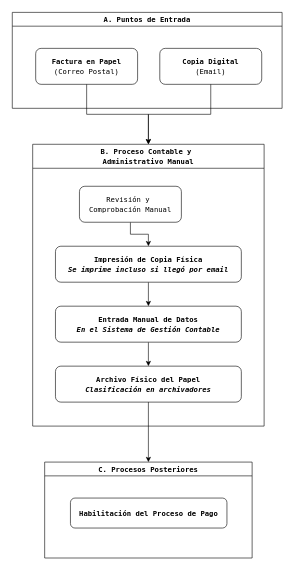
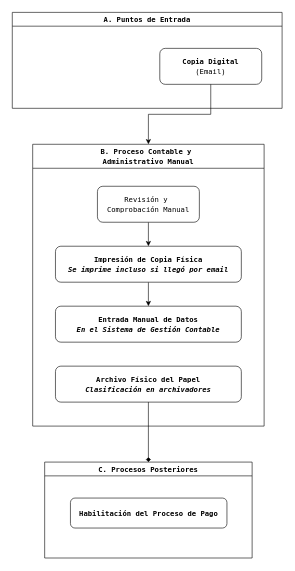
(87, 66) -> none
(101, 114) -> none
(131, 204) -> (149, 204)
(149, 352) -> none
(149, 456) -> (149, 456)
